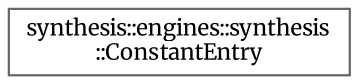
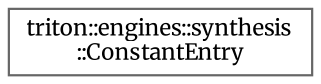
(179, 42) -> (161, 42)
